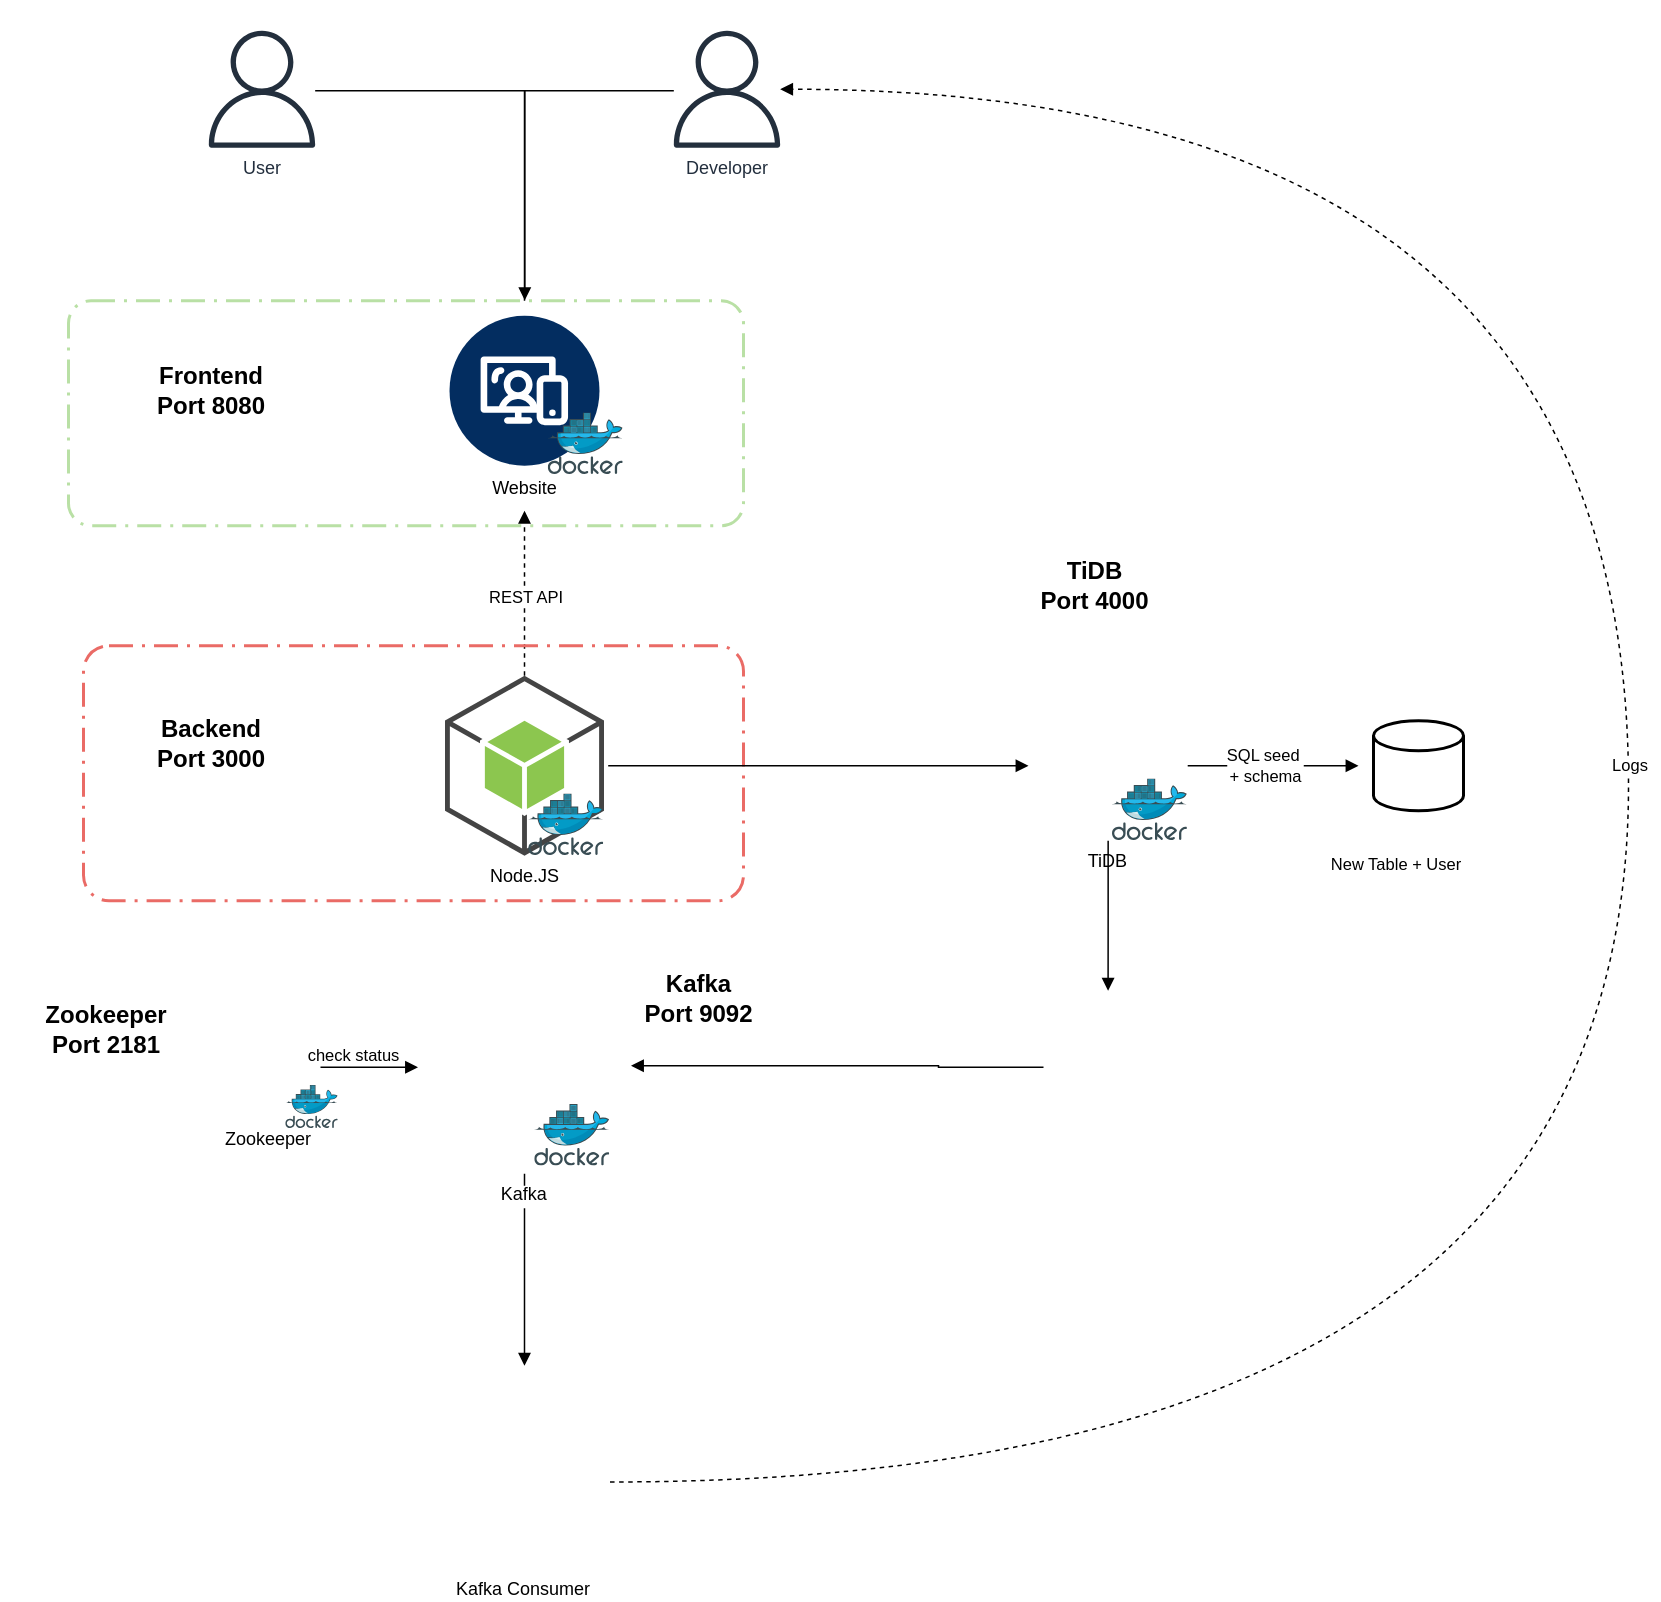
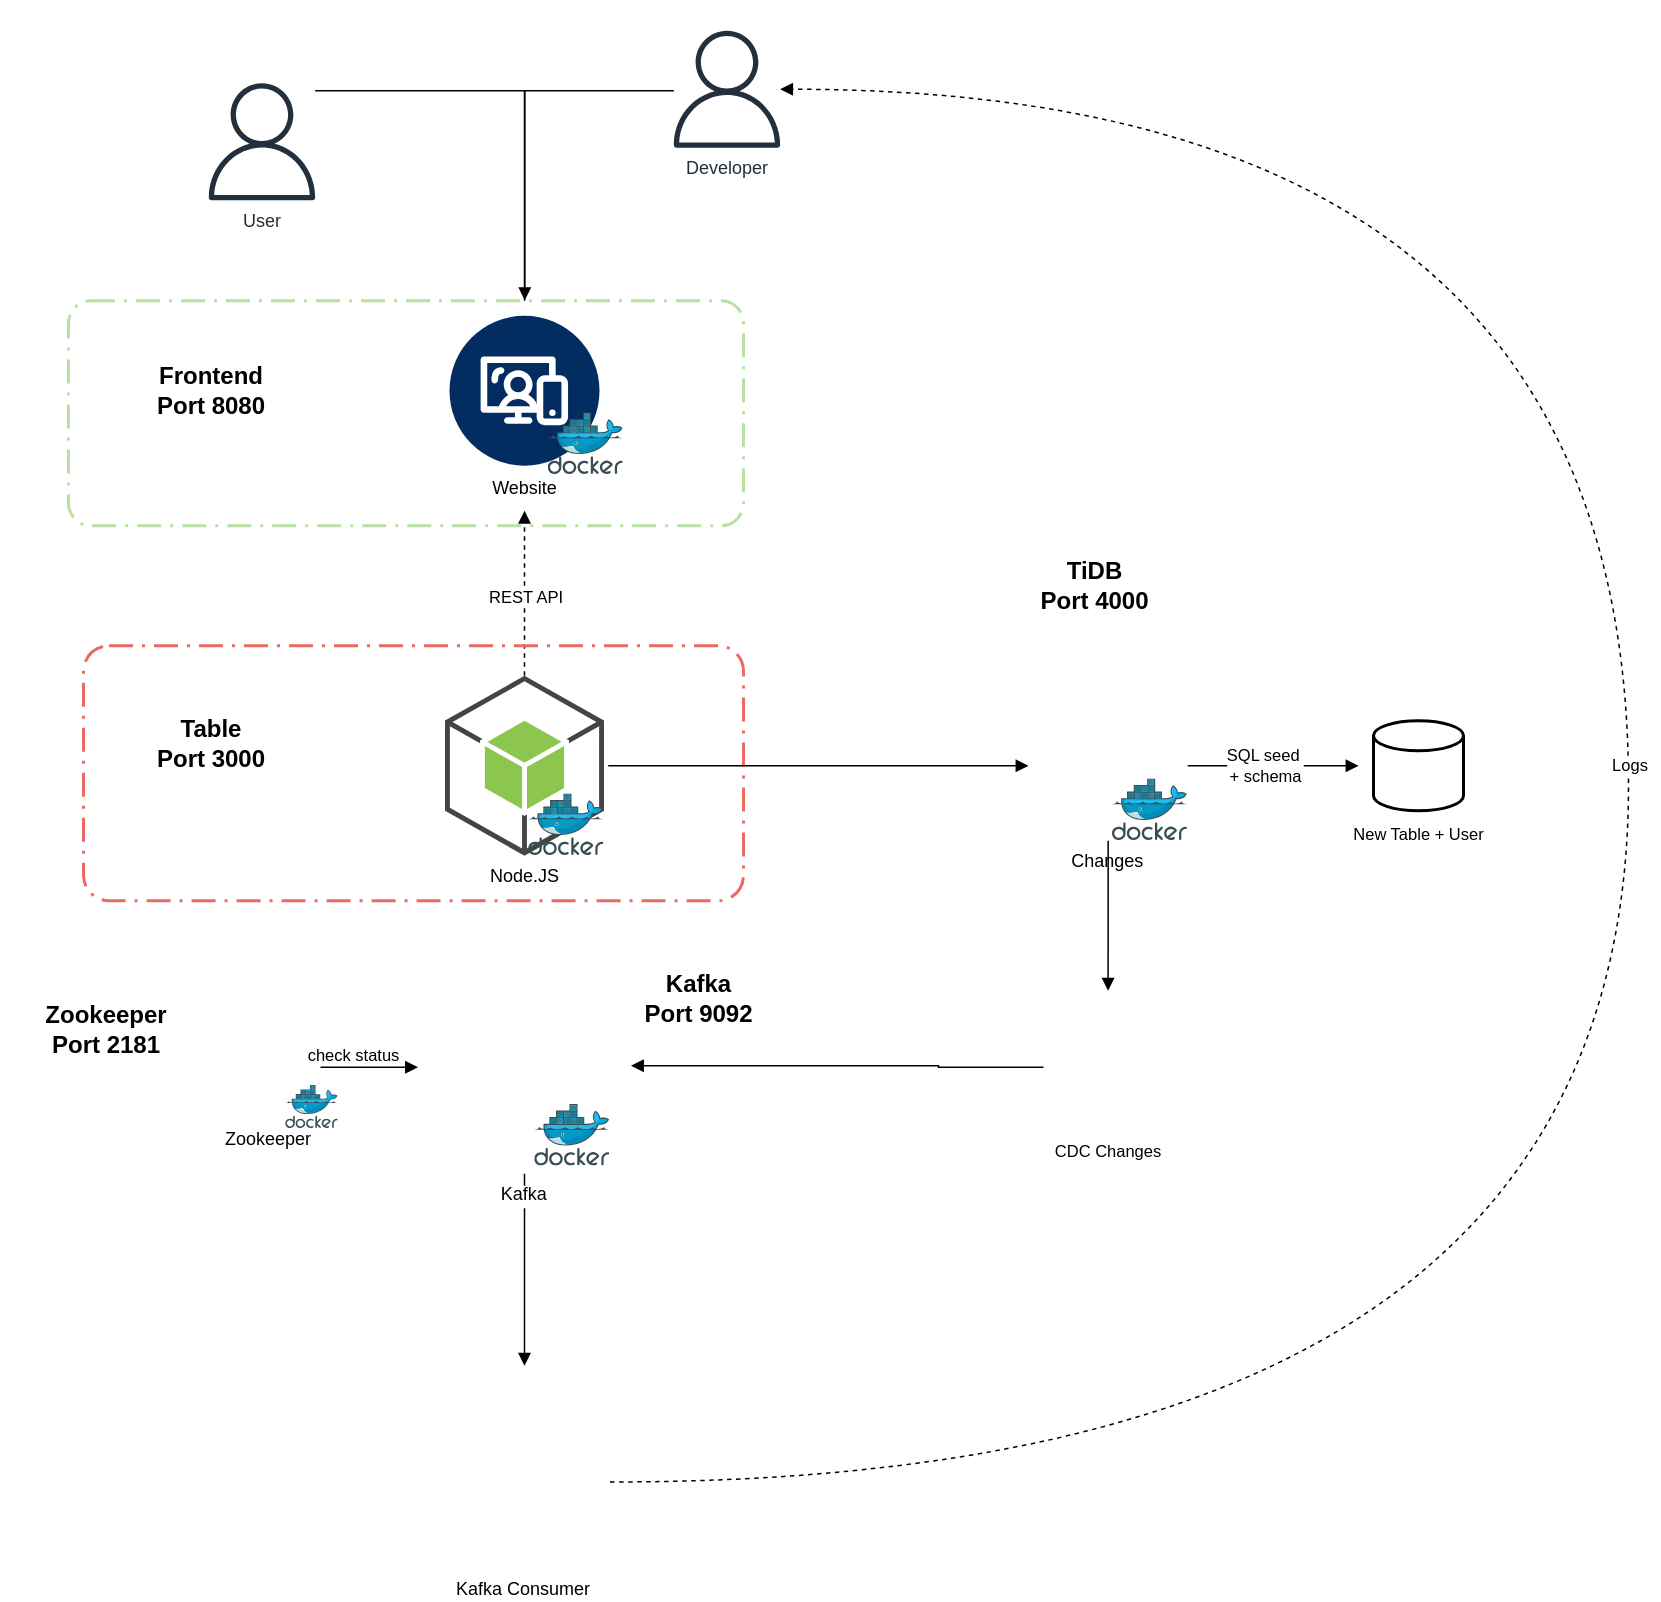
(262, 89) -> (262, 142)
(212, 743) -> (212, 743)
(1107, 861) -> (1107, 861)
(1396, 865) -> (1418, 835)
none -> (1108, 1151)
